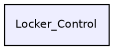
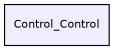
(57, 25) -> (57, 25)
